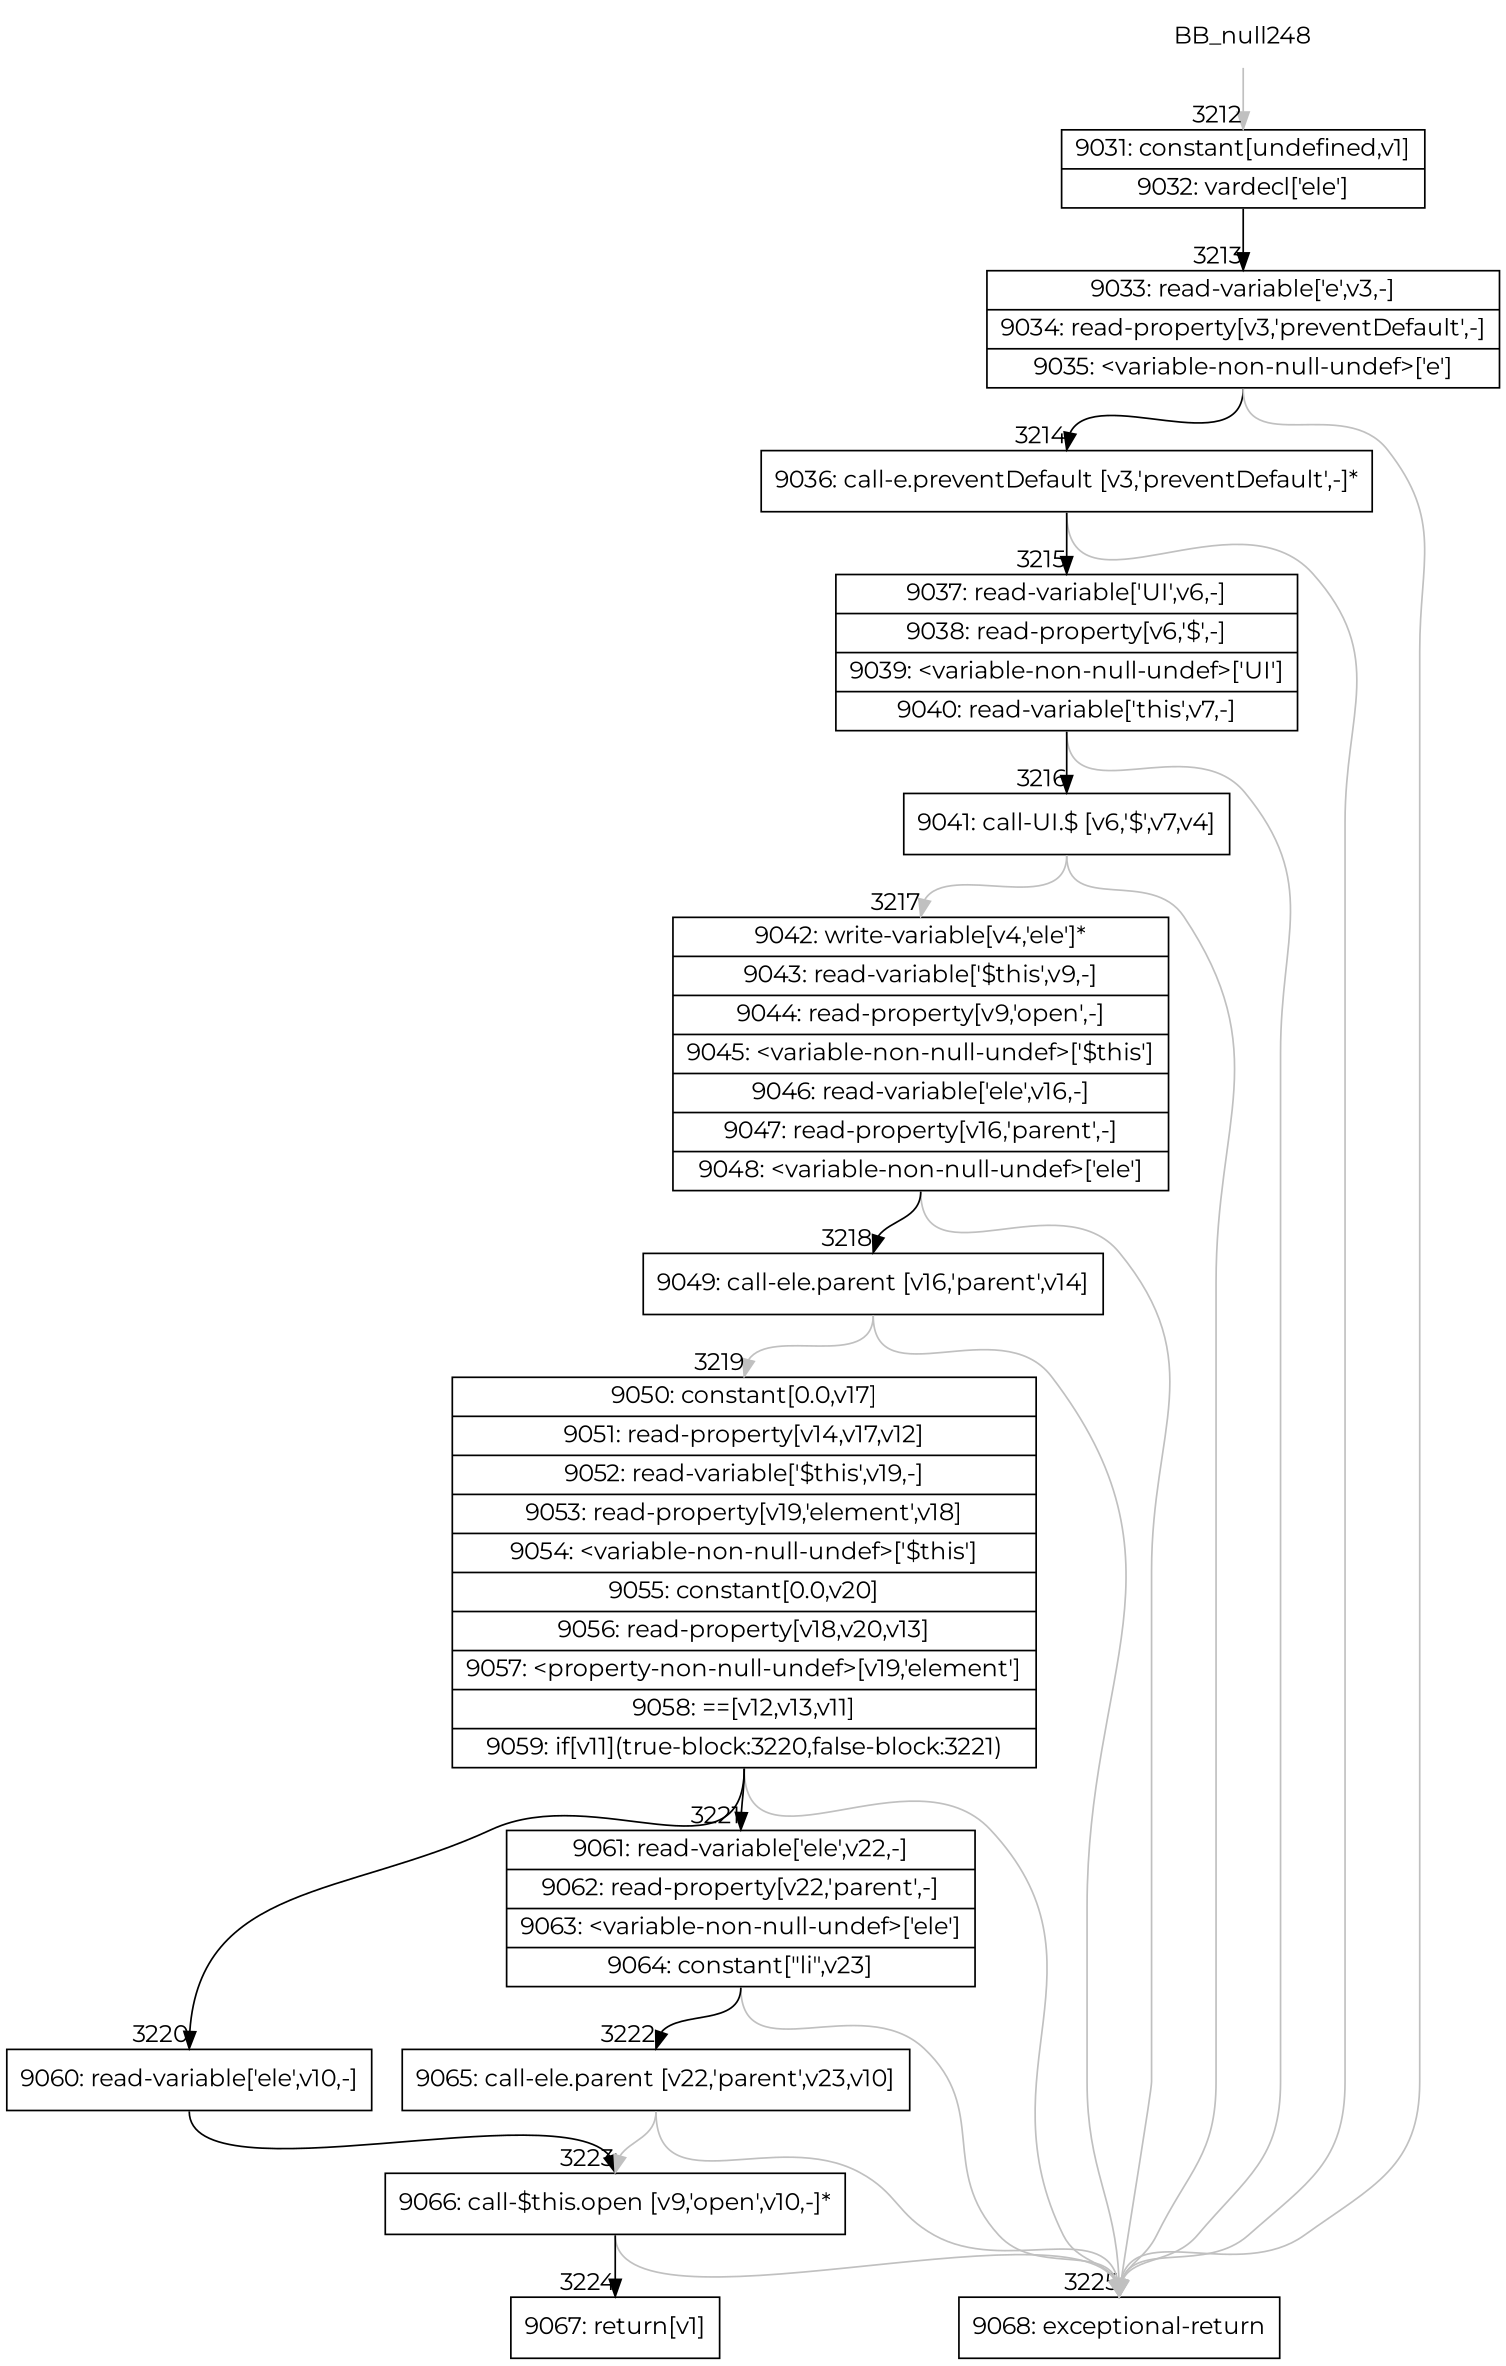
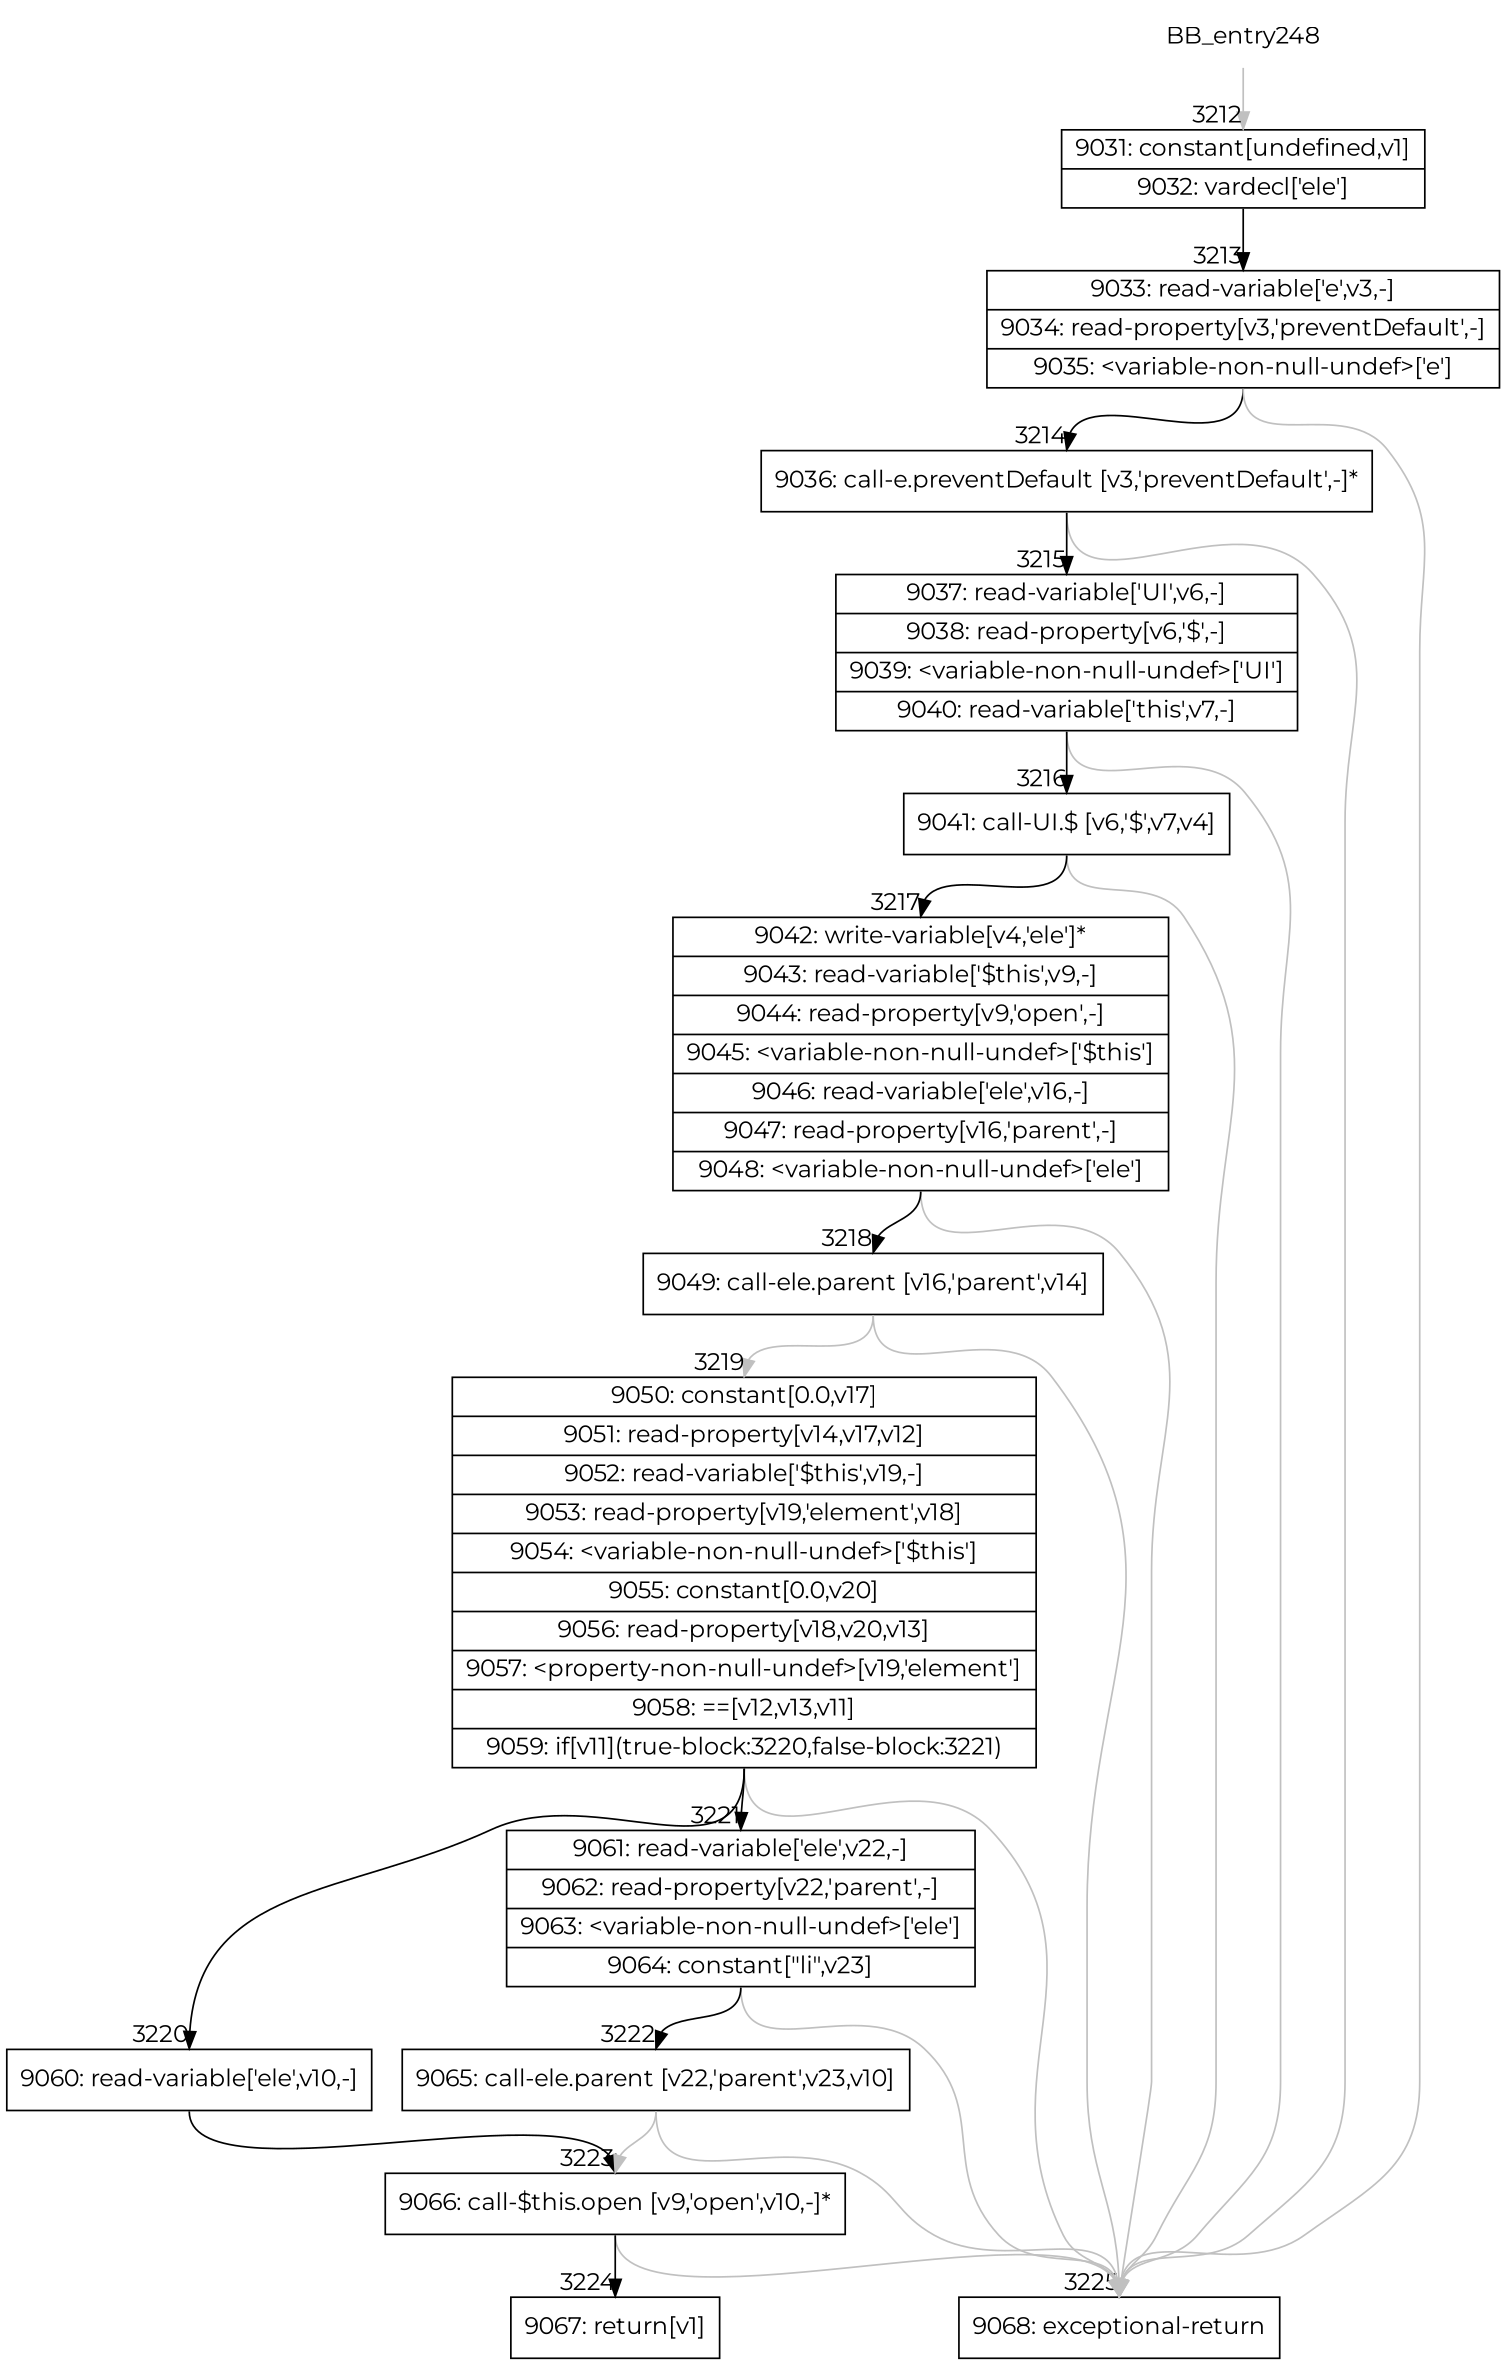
(1243, 37) -> (1243, 37)
(1002, 886) -> (1002, 886)
